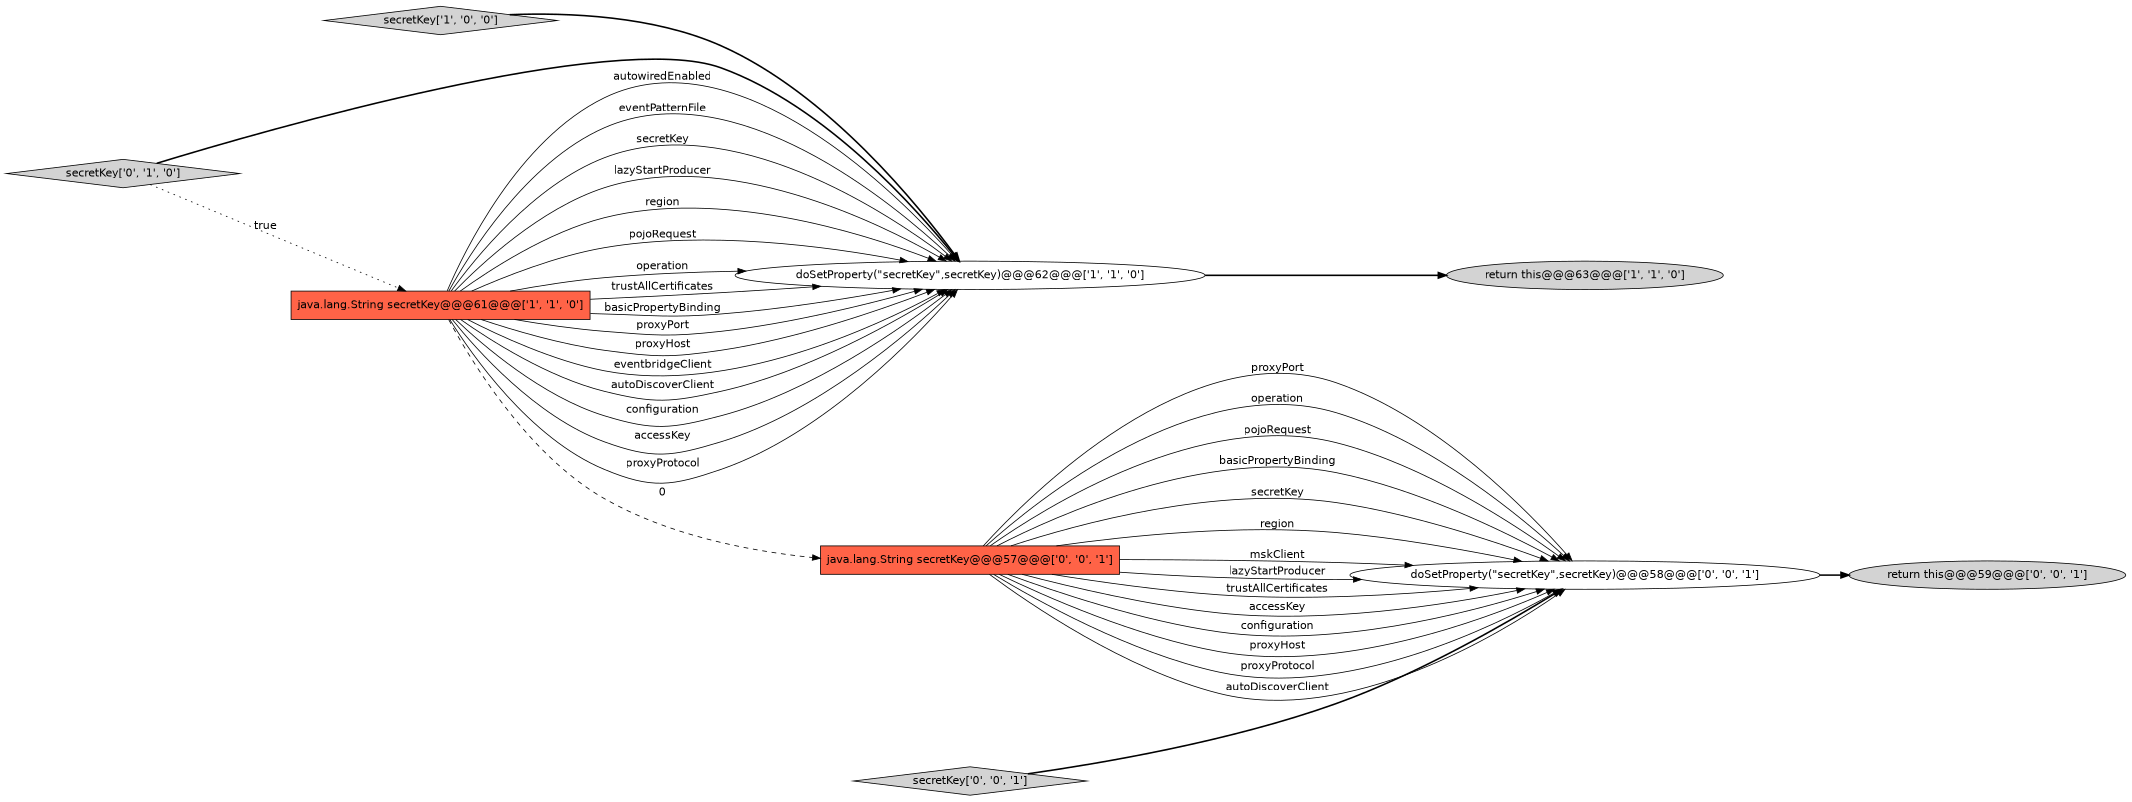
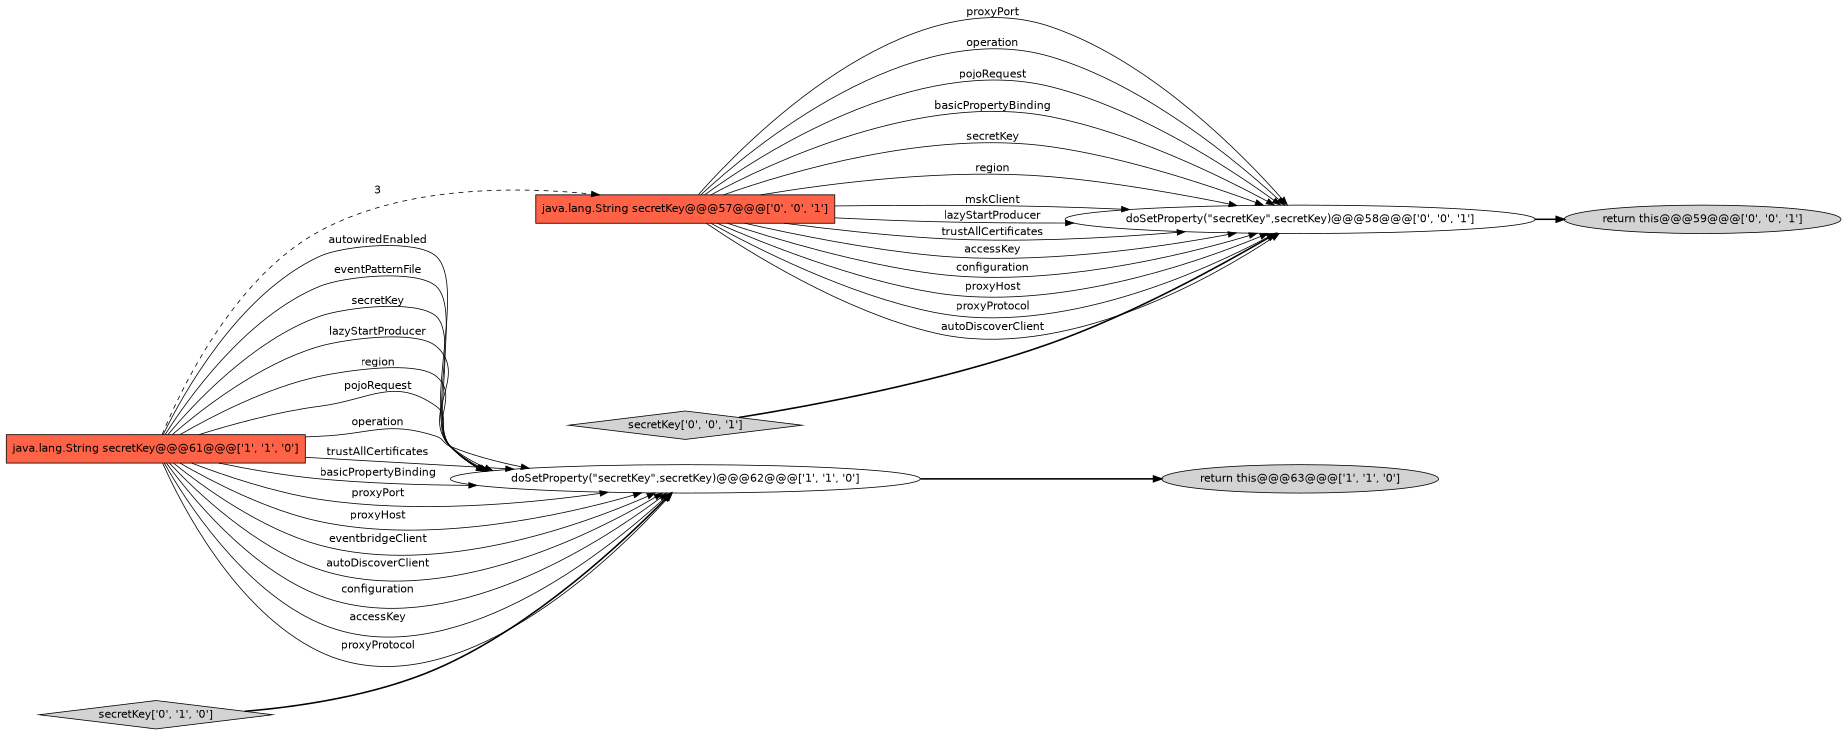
(441, 21) -> none
(274, 236) -> none
(663, 493) -> (378, 191)
